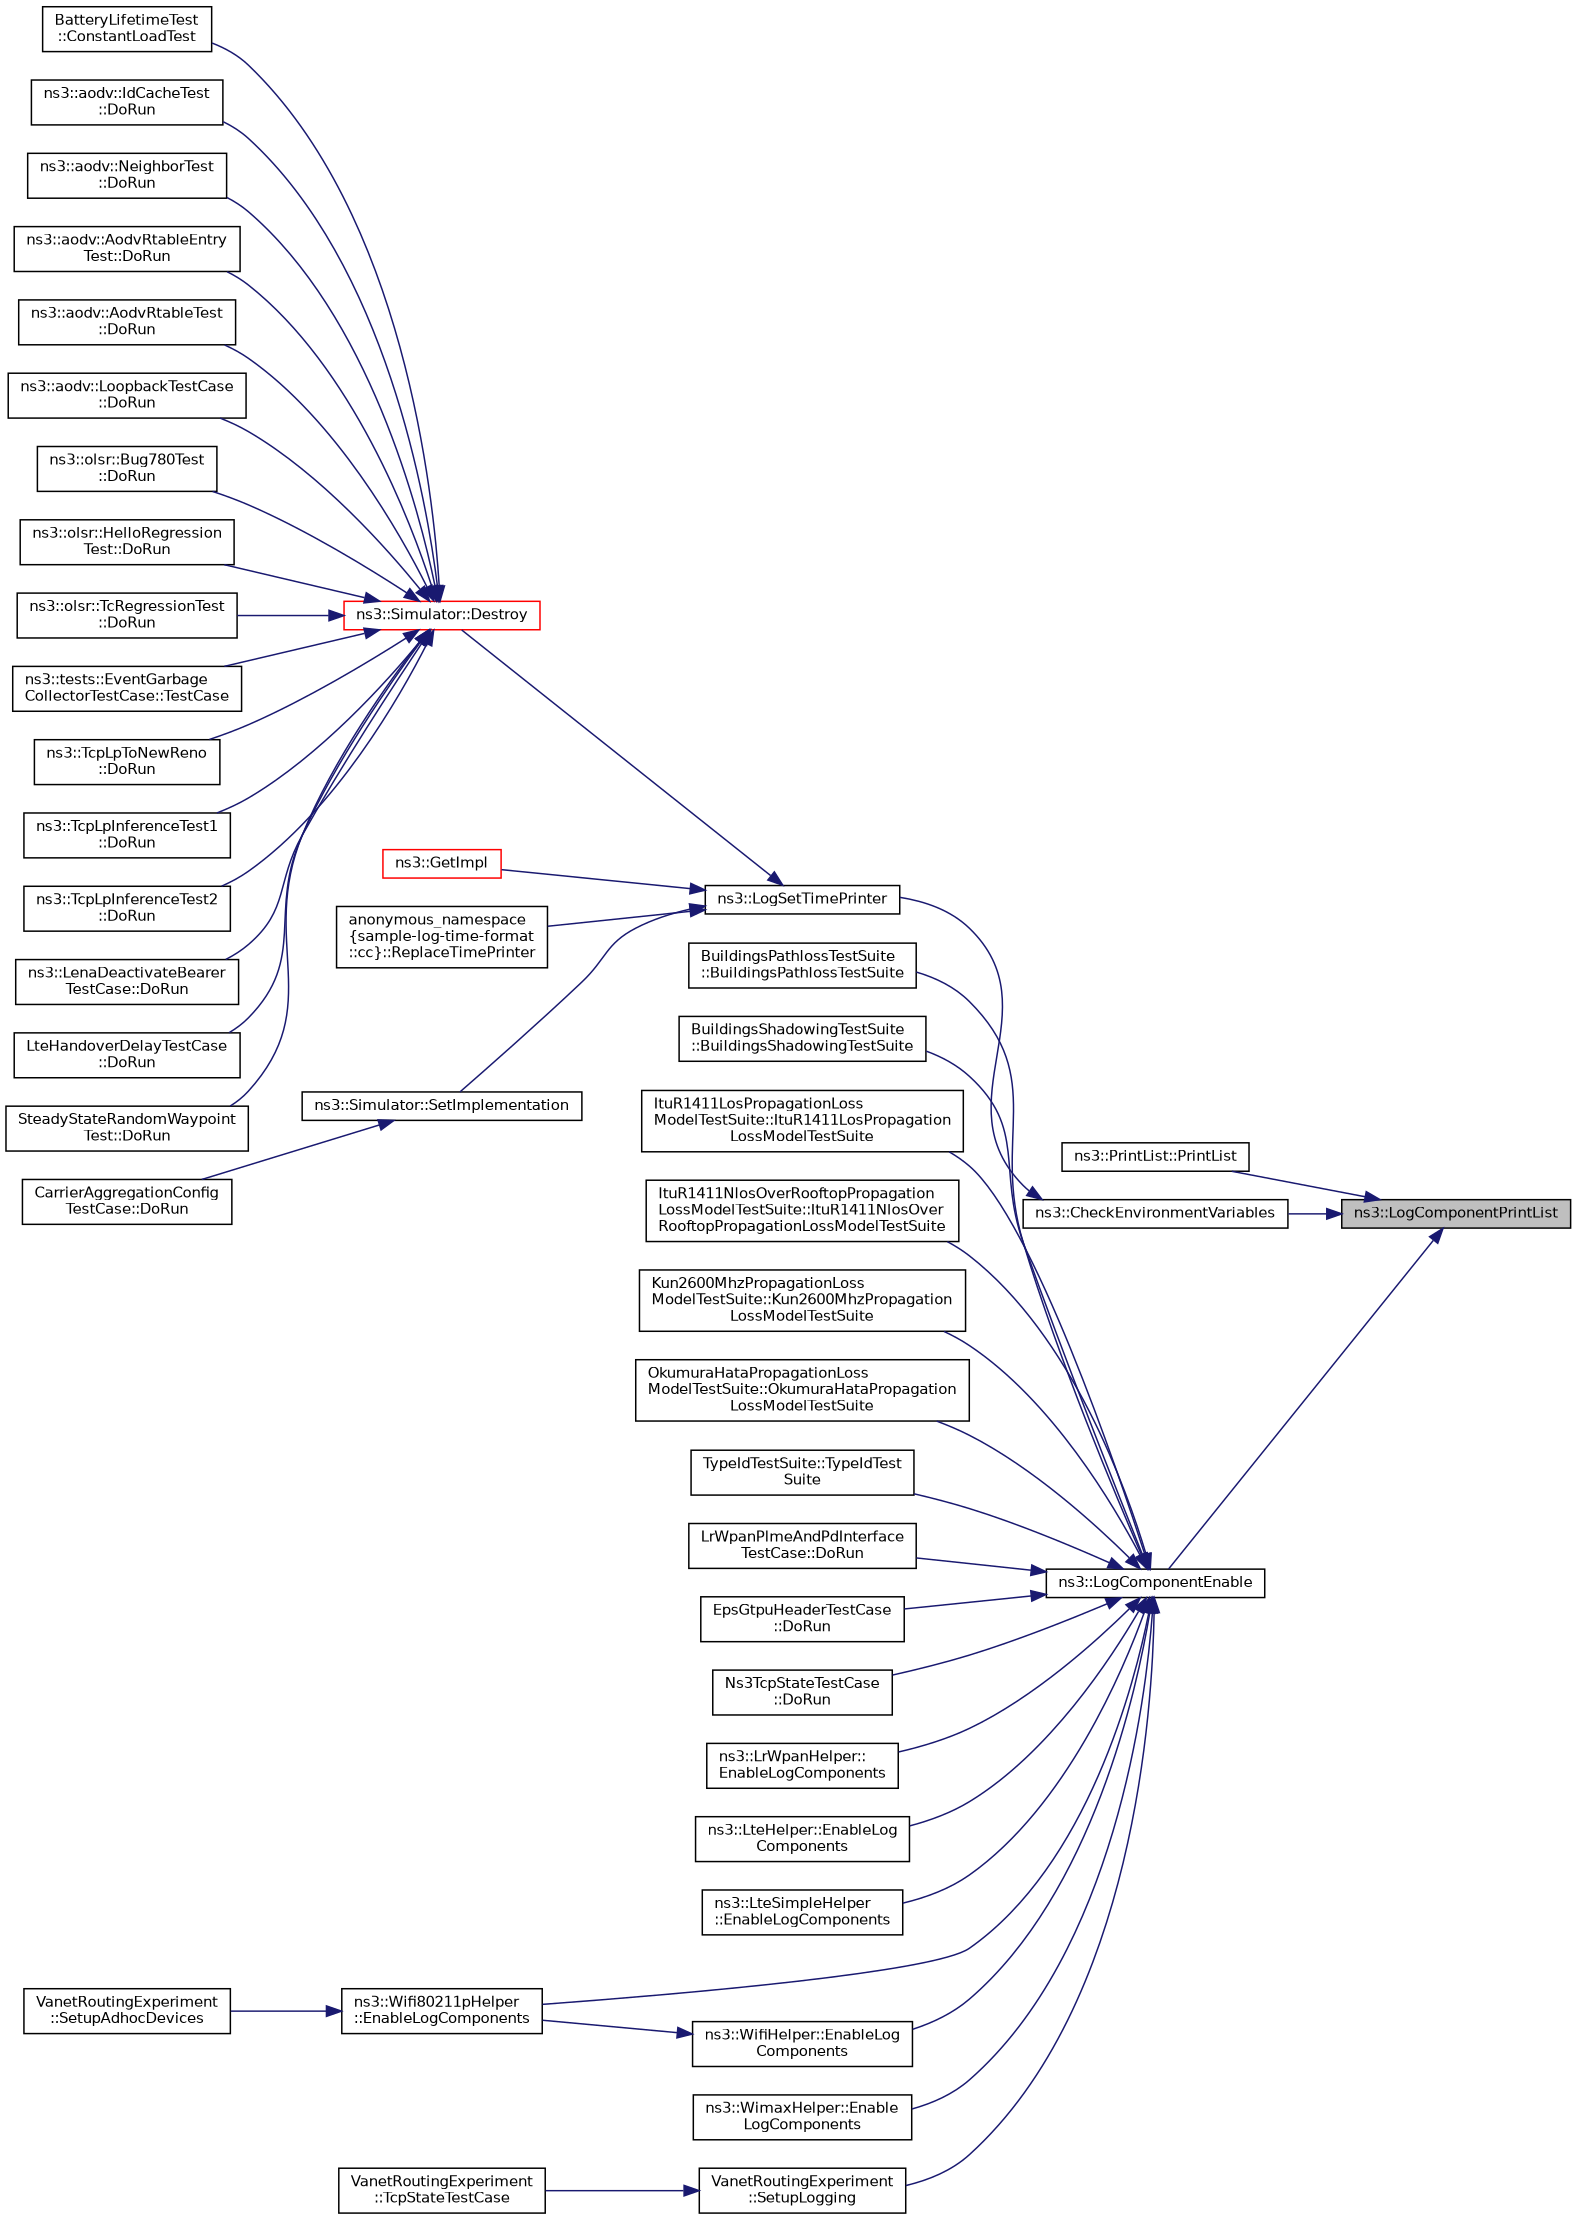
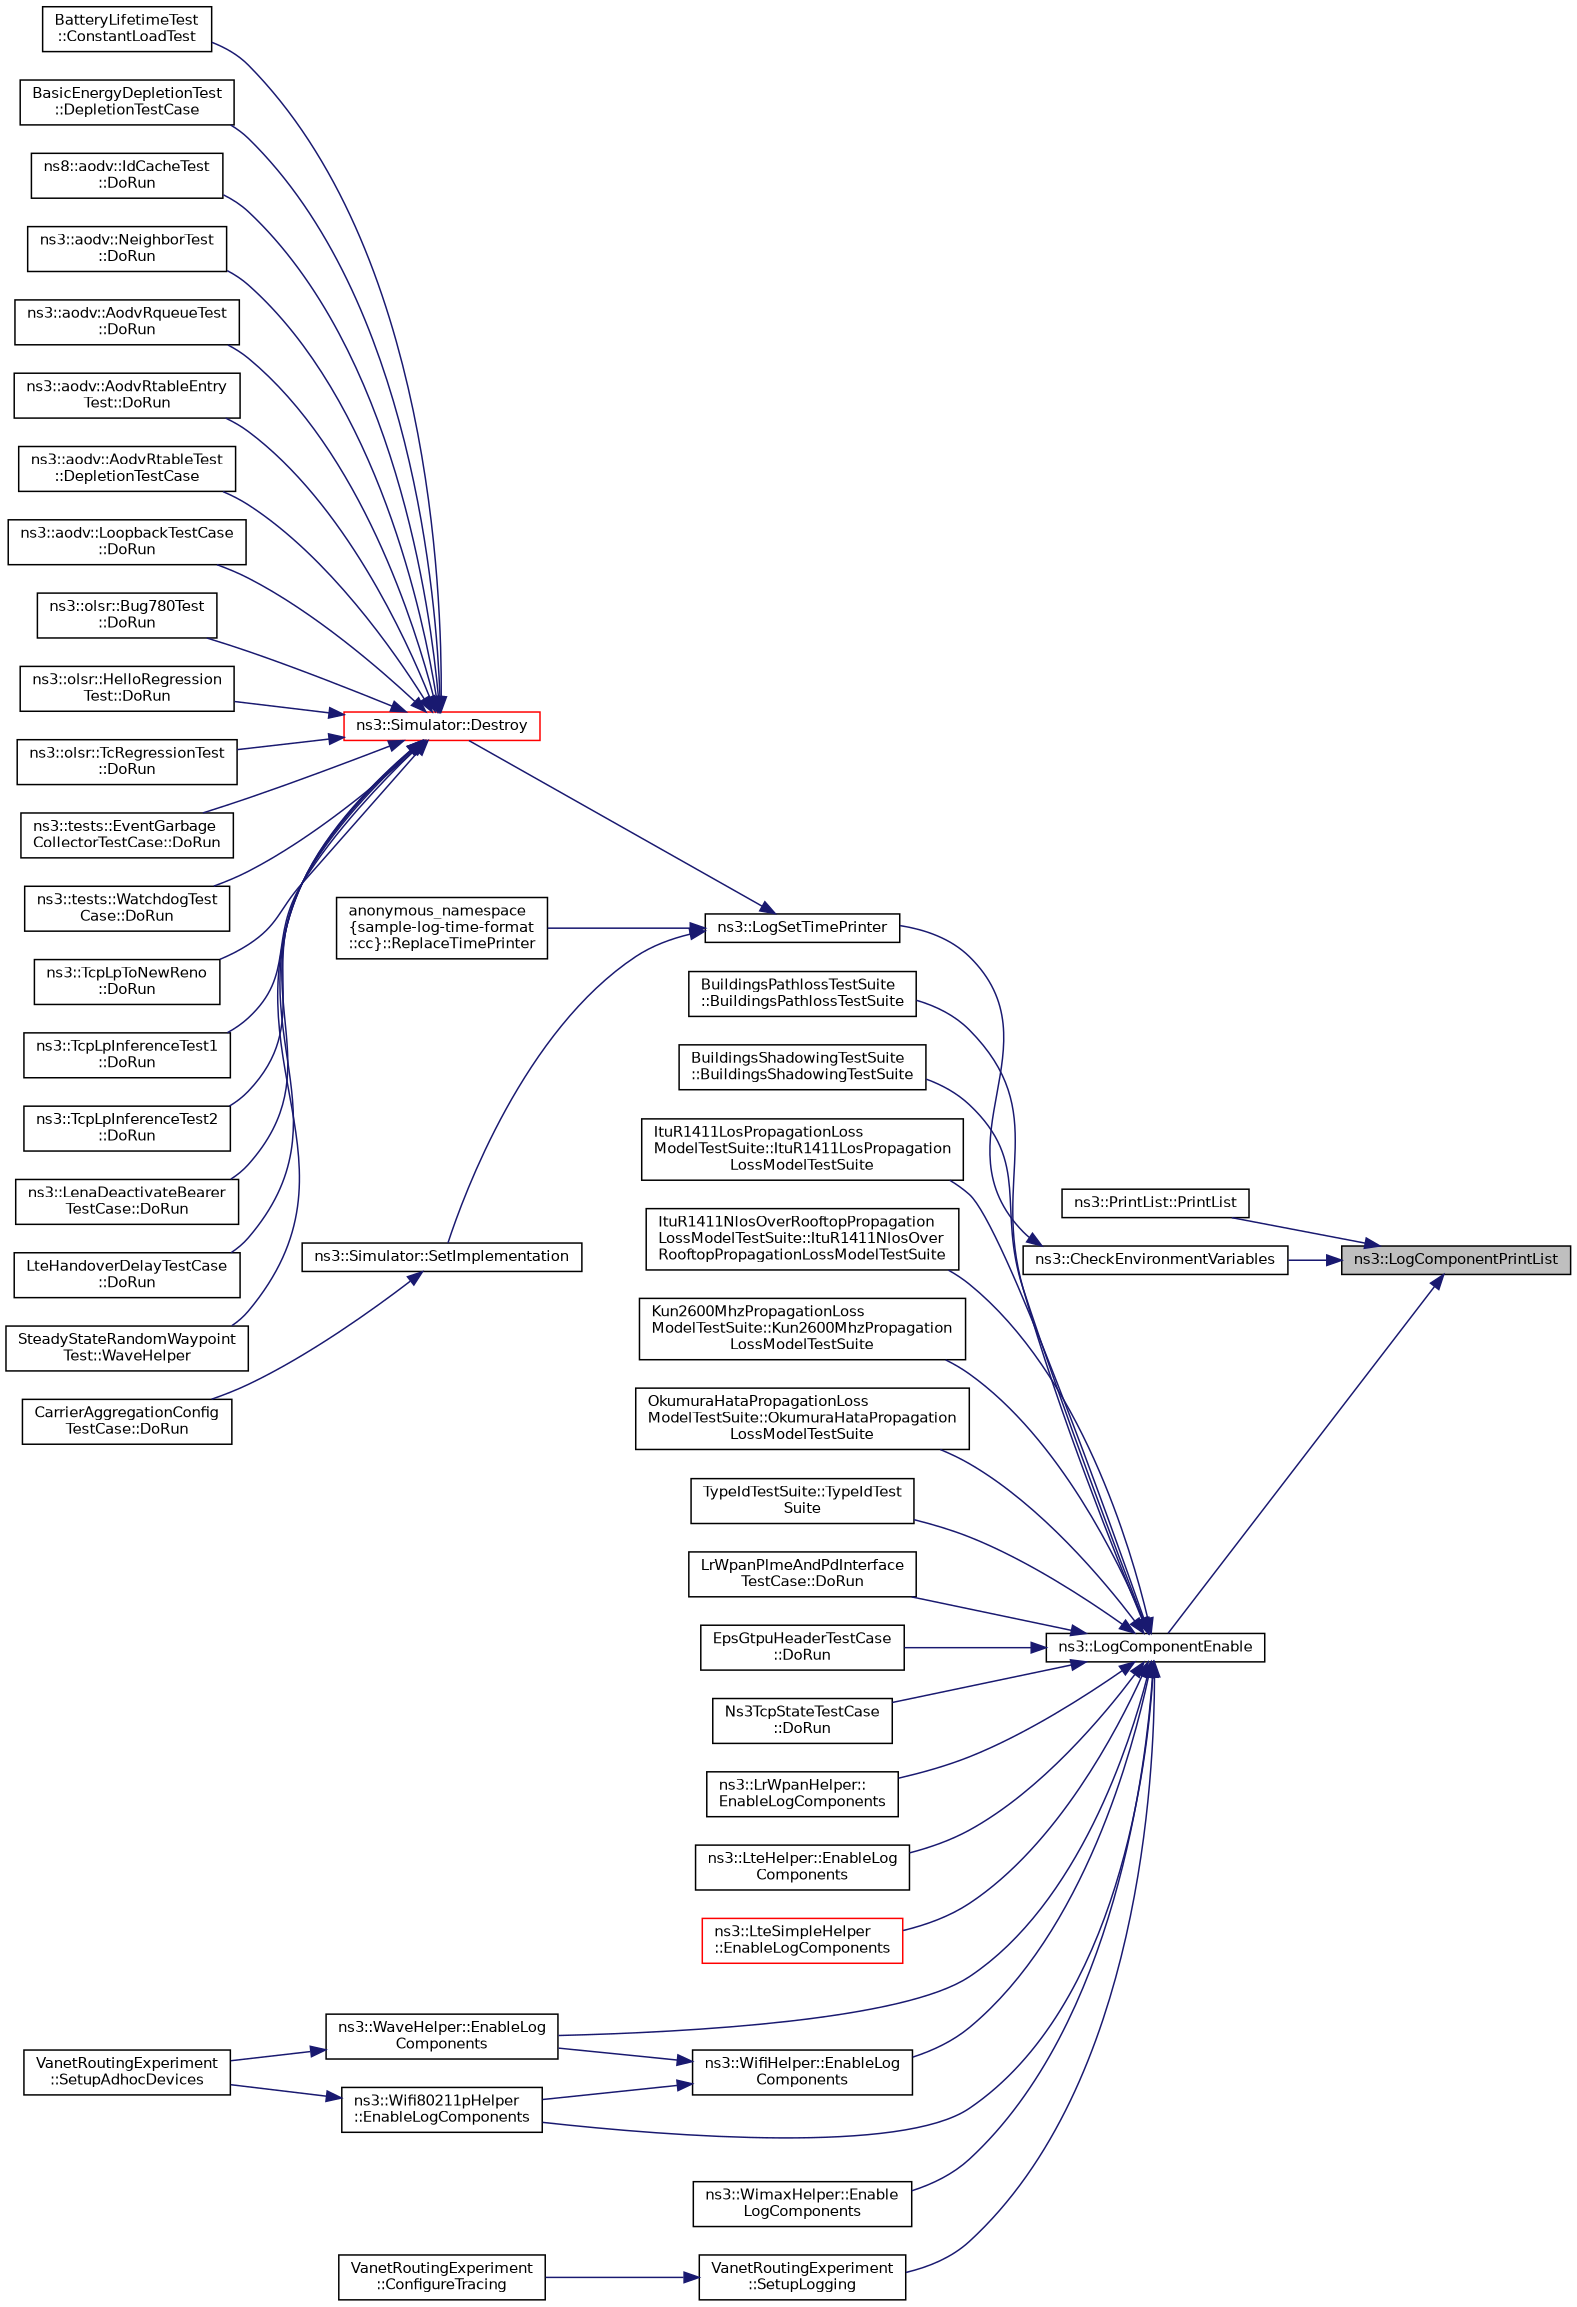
(127, 102) -> (127, 176)
none -> (127, 102)
(127, 322) -> (127, 469)
none -> (127, 322)
(127, 689) -> (127, 835)
(442, 864) -> none
none -> (127, 909)
(127, 1129) -> (127, 1348)
(803, 1912) -> (803, 1941)
none -> (442, 2037)
(442, 2191) -> (442, 2277)
